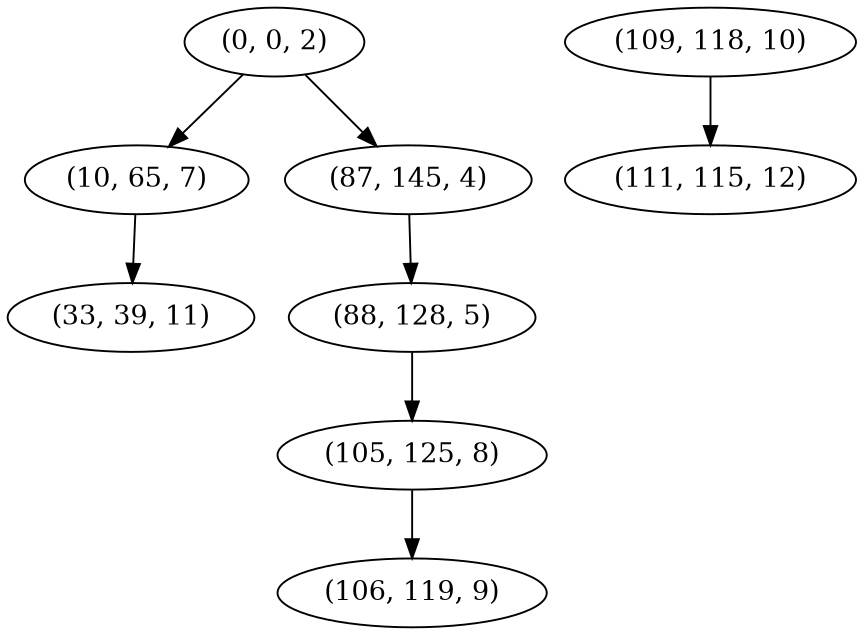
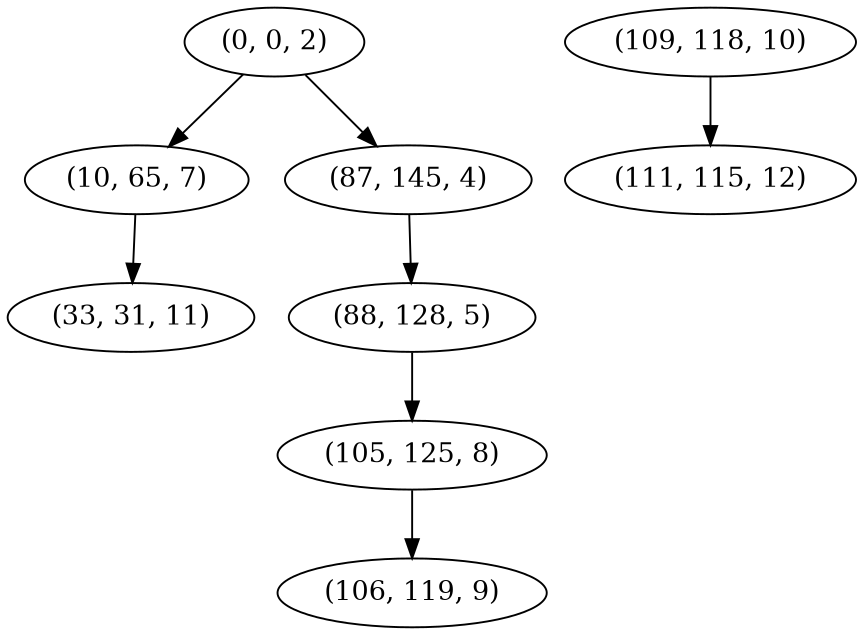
(131, 317) -> (131, 317)
